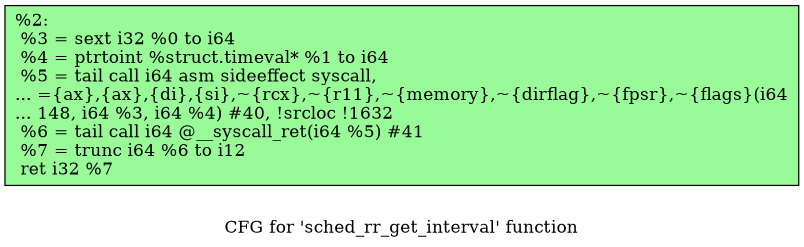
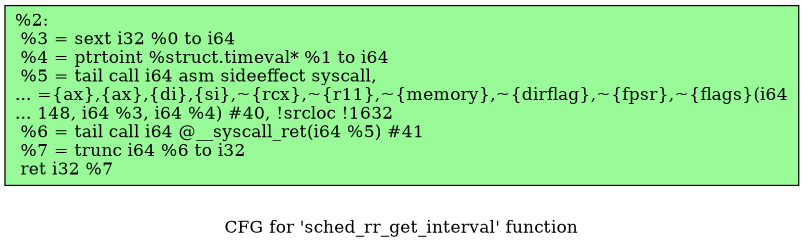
(131, 151) -> (131, 151)
